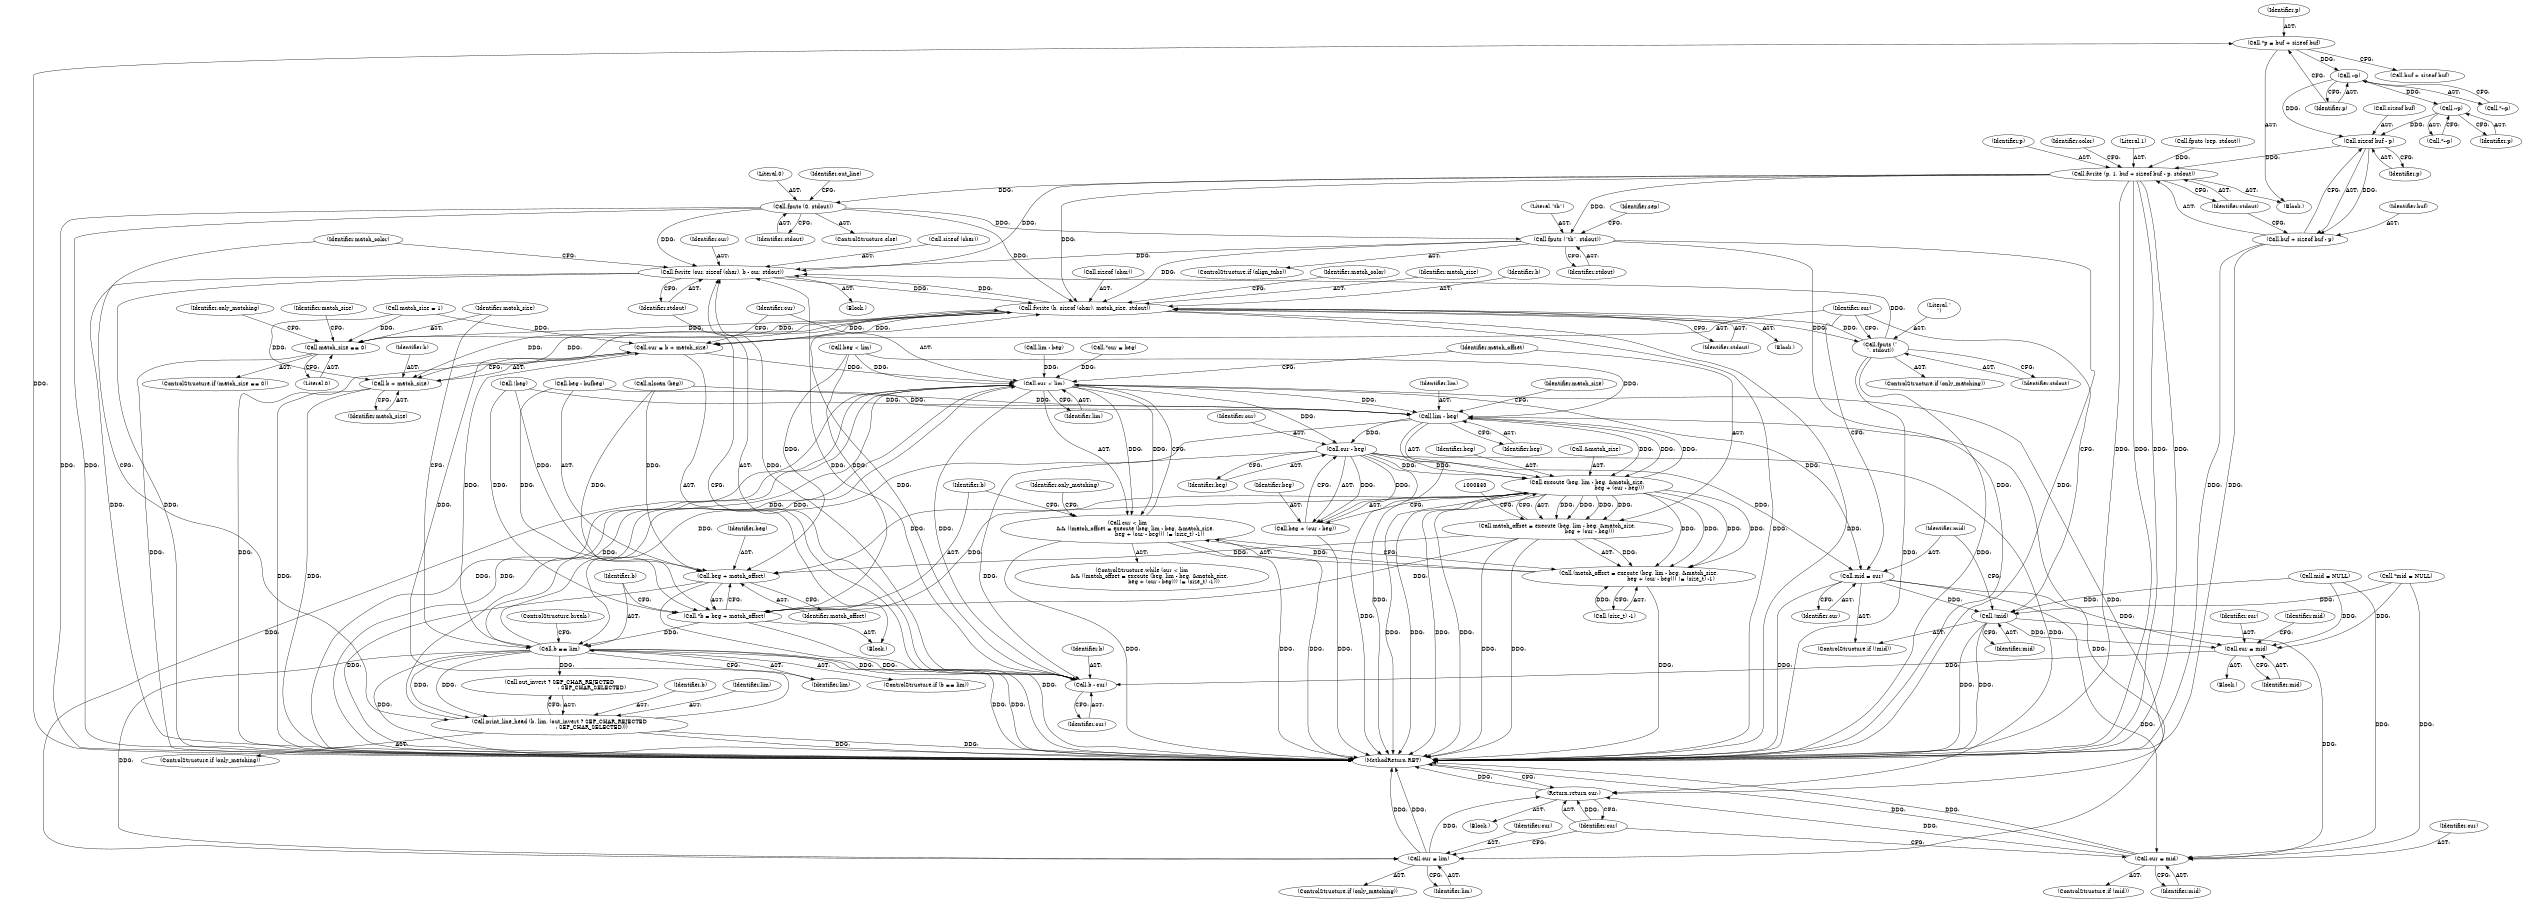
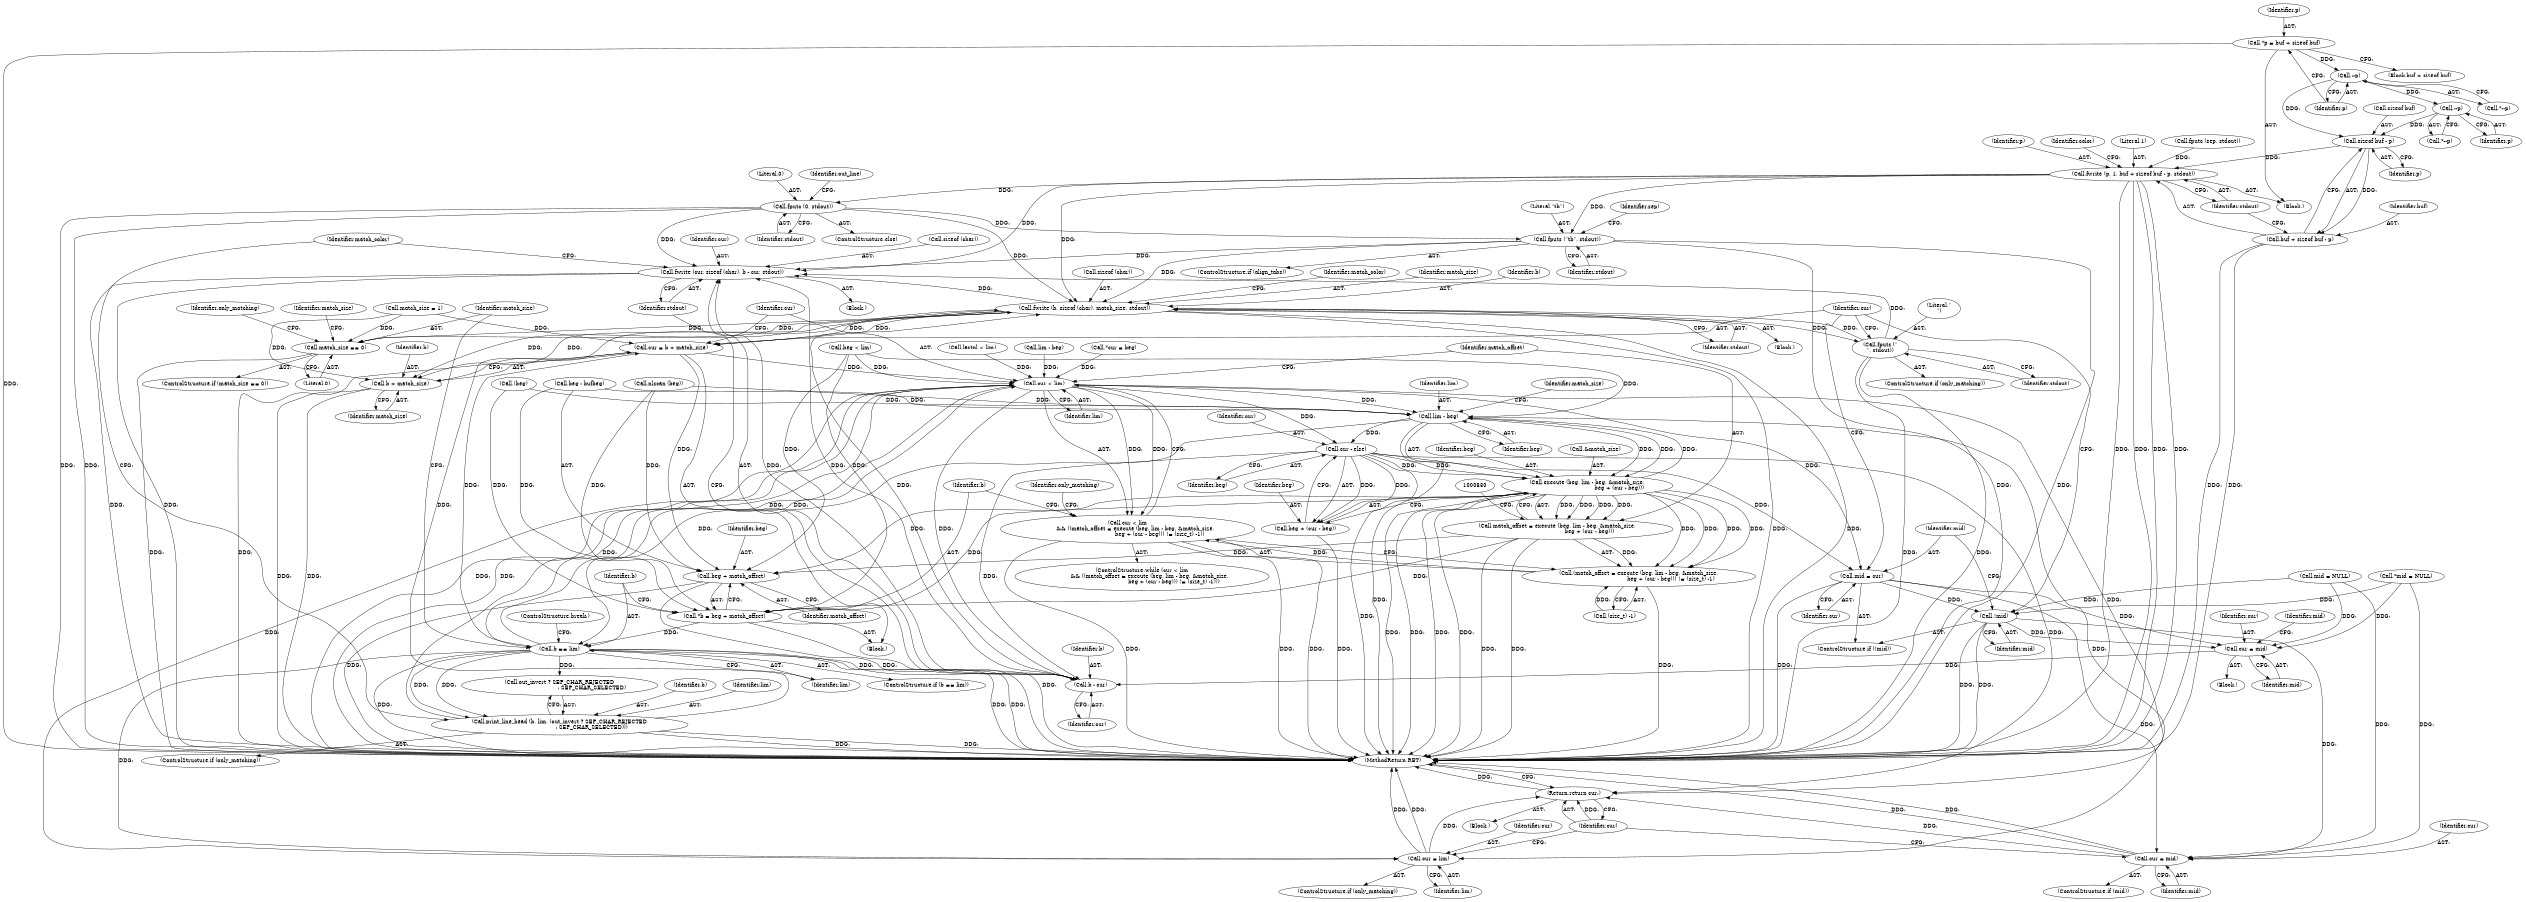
(145, 65) -> (111, 54)
(2420, 76) -> (2420, 76)
(901, 290) -> none
none -> (973, 348)
(1346, 450) -> (1346, 450)
(568, 528) -> (670, 464)
